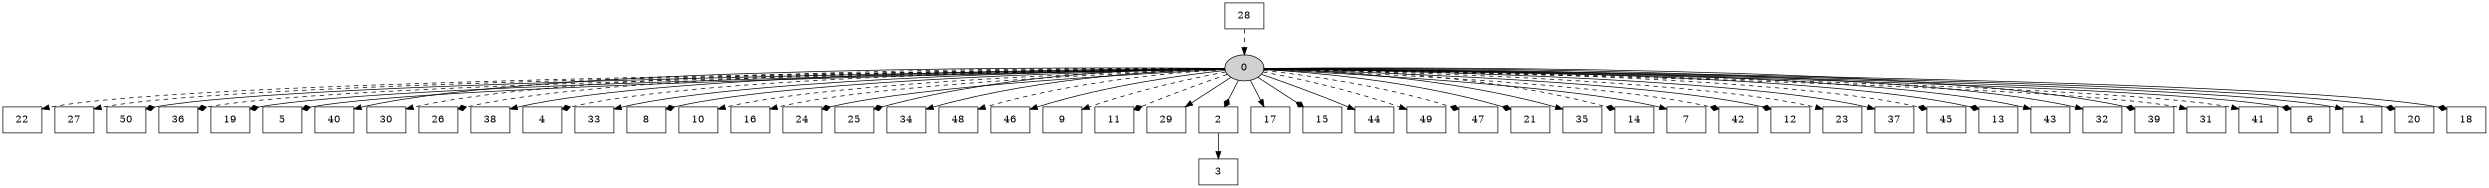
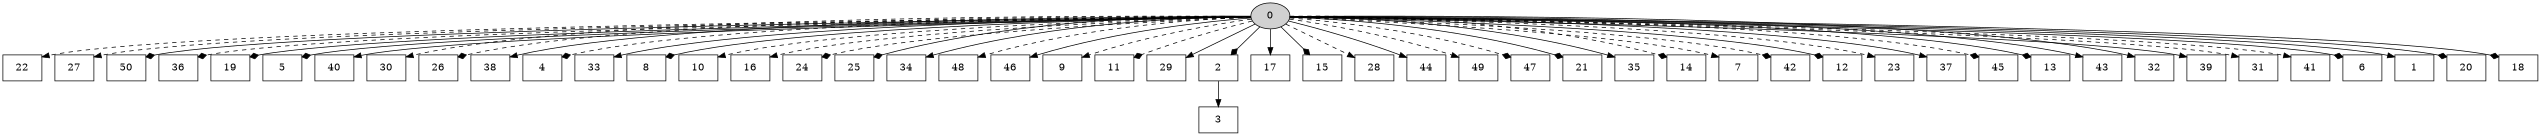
(1244, 38) -> (1317, 39)
(1696, 72) -> (1735, 28)
(1027, 82) -> (1040, 29)
(1561, 92) -> (1501, 30)
